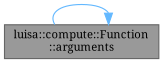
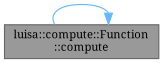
(82, 42) -> (82, 42)
